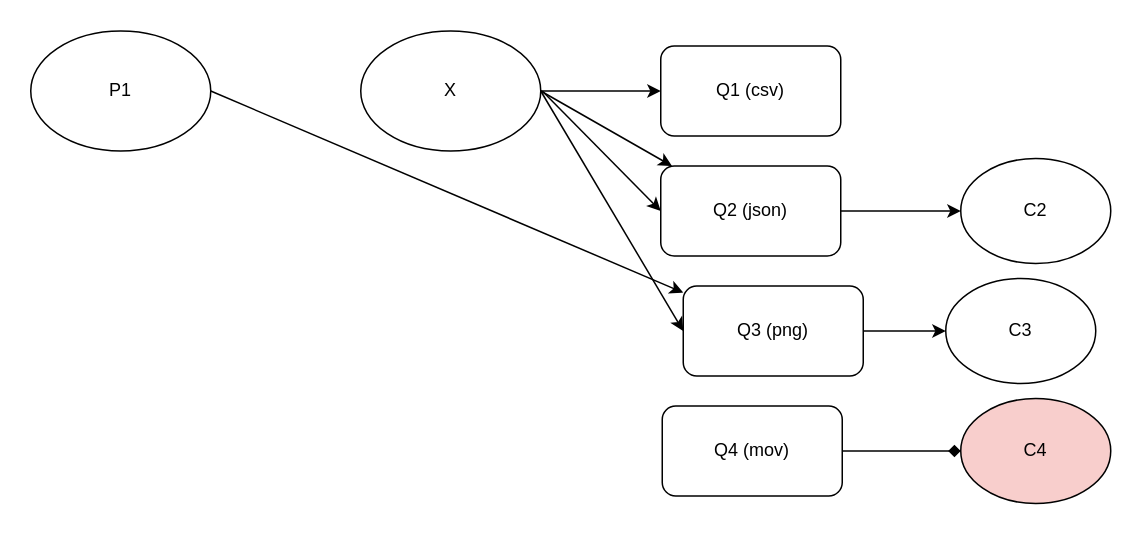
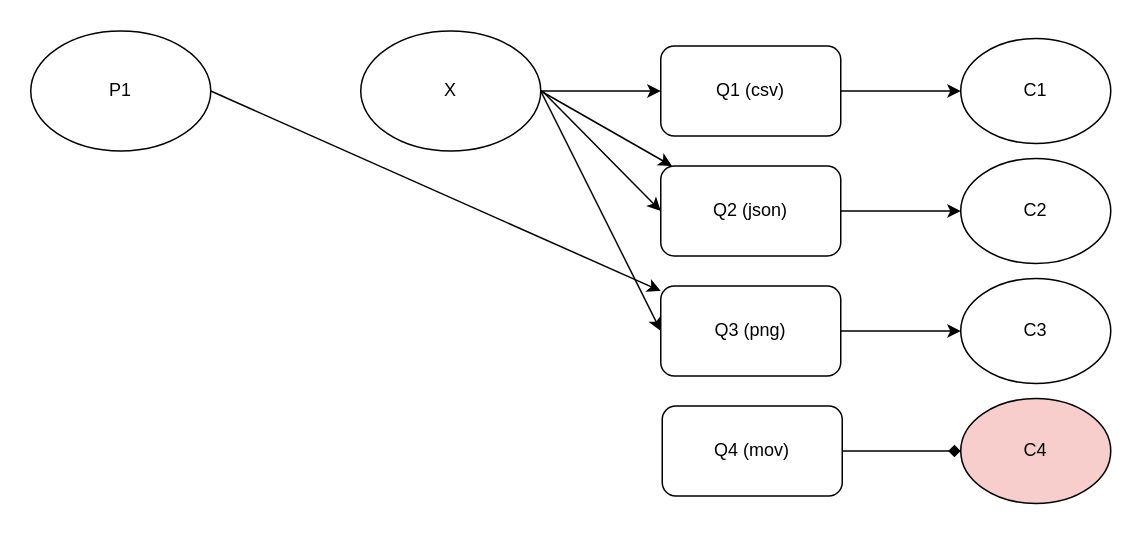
none -> (896, 91)
none -> (1036, 91)
(773, 331) -> (751, 331)
(1021, 331) -> (1036, 331)
